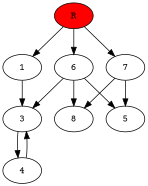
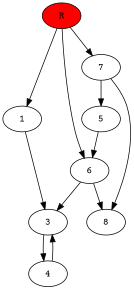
(96, 90) -> (96, 141)
